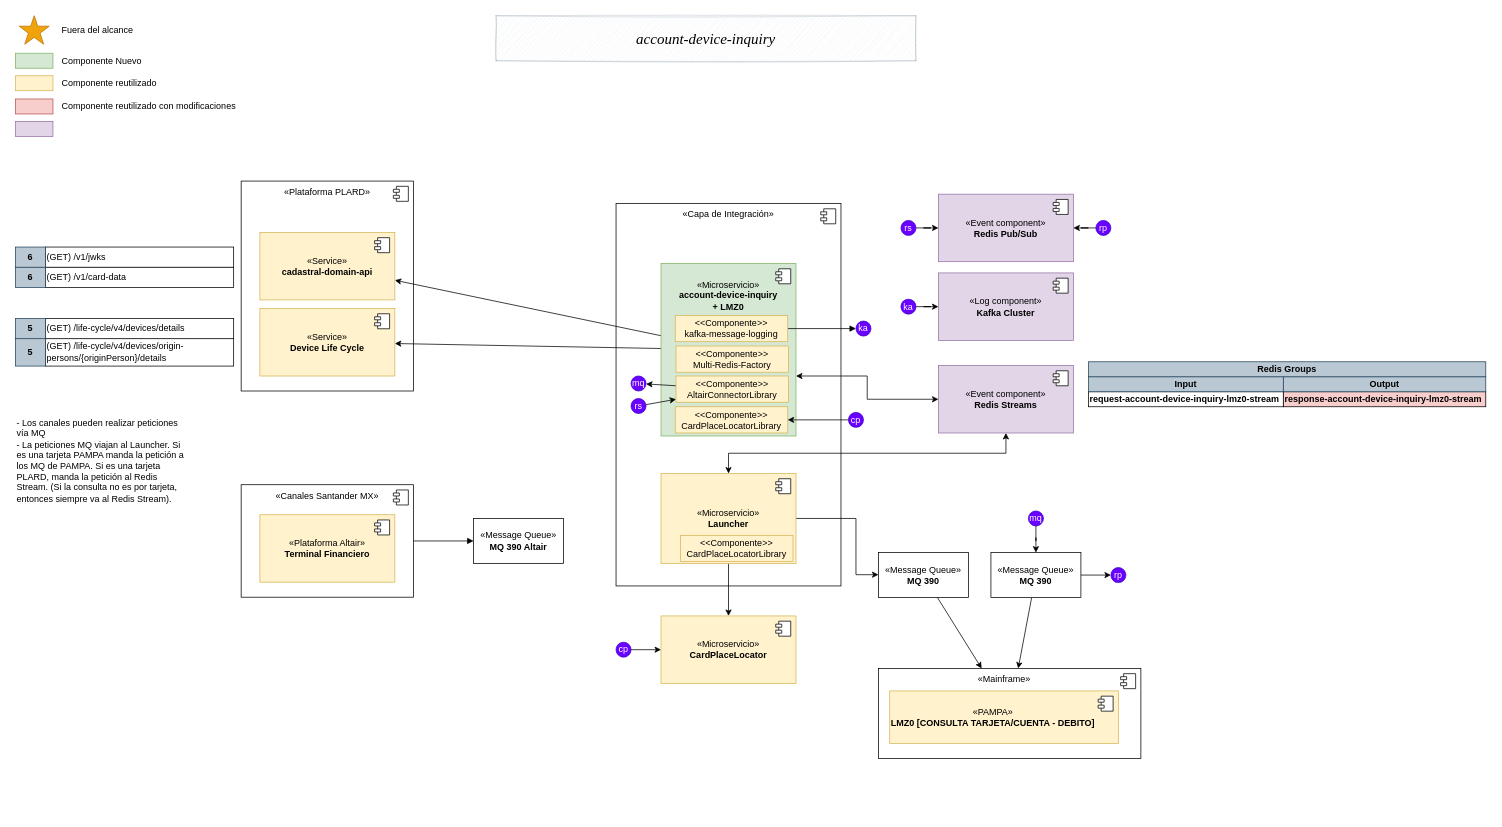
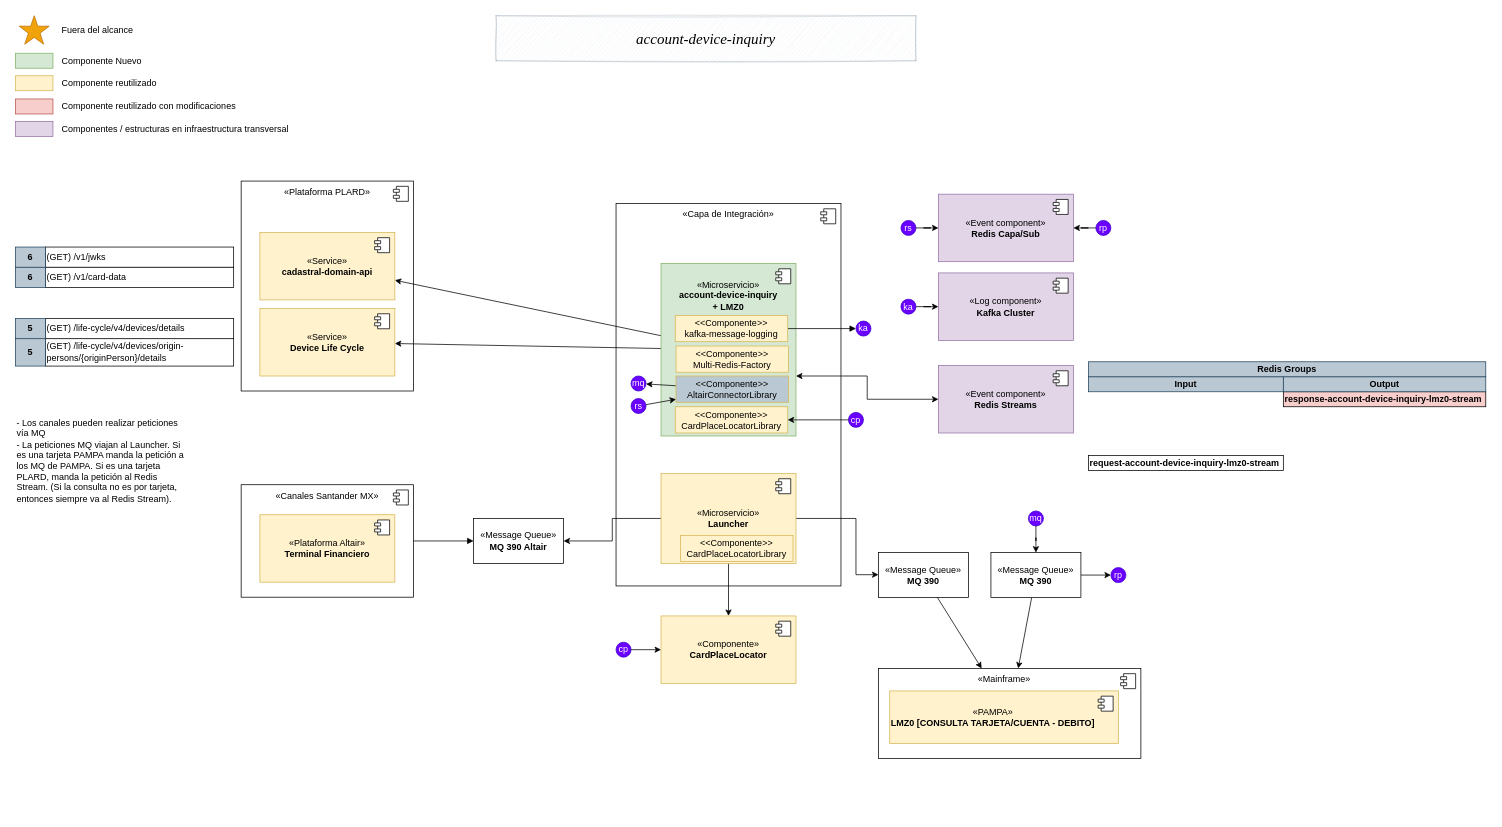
none -> (192, 129)
(1006, 228) -> (1006, 228)
(732, 389) -> (732, 389)
(1186, 399) -> (1186, 463)
(861, 453) -> none
none -> (625, 519)
(729, 650) -> (729, 650)
